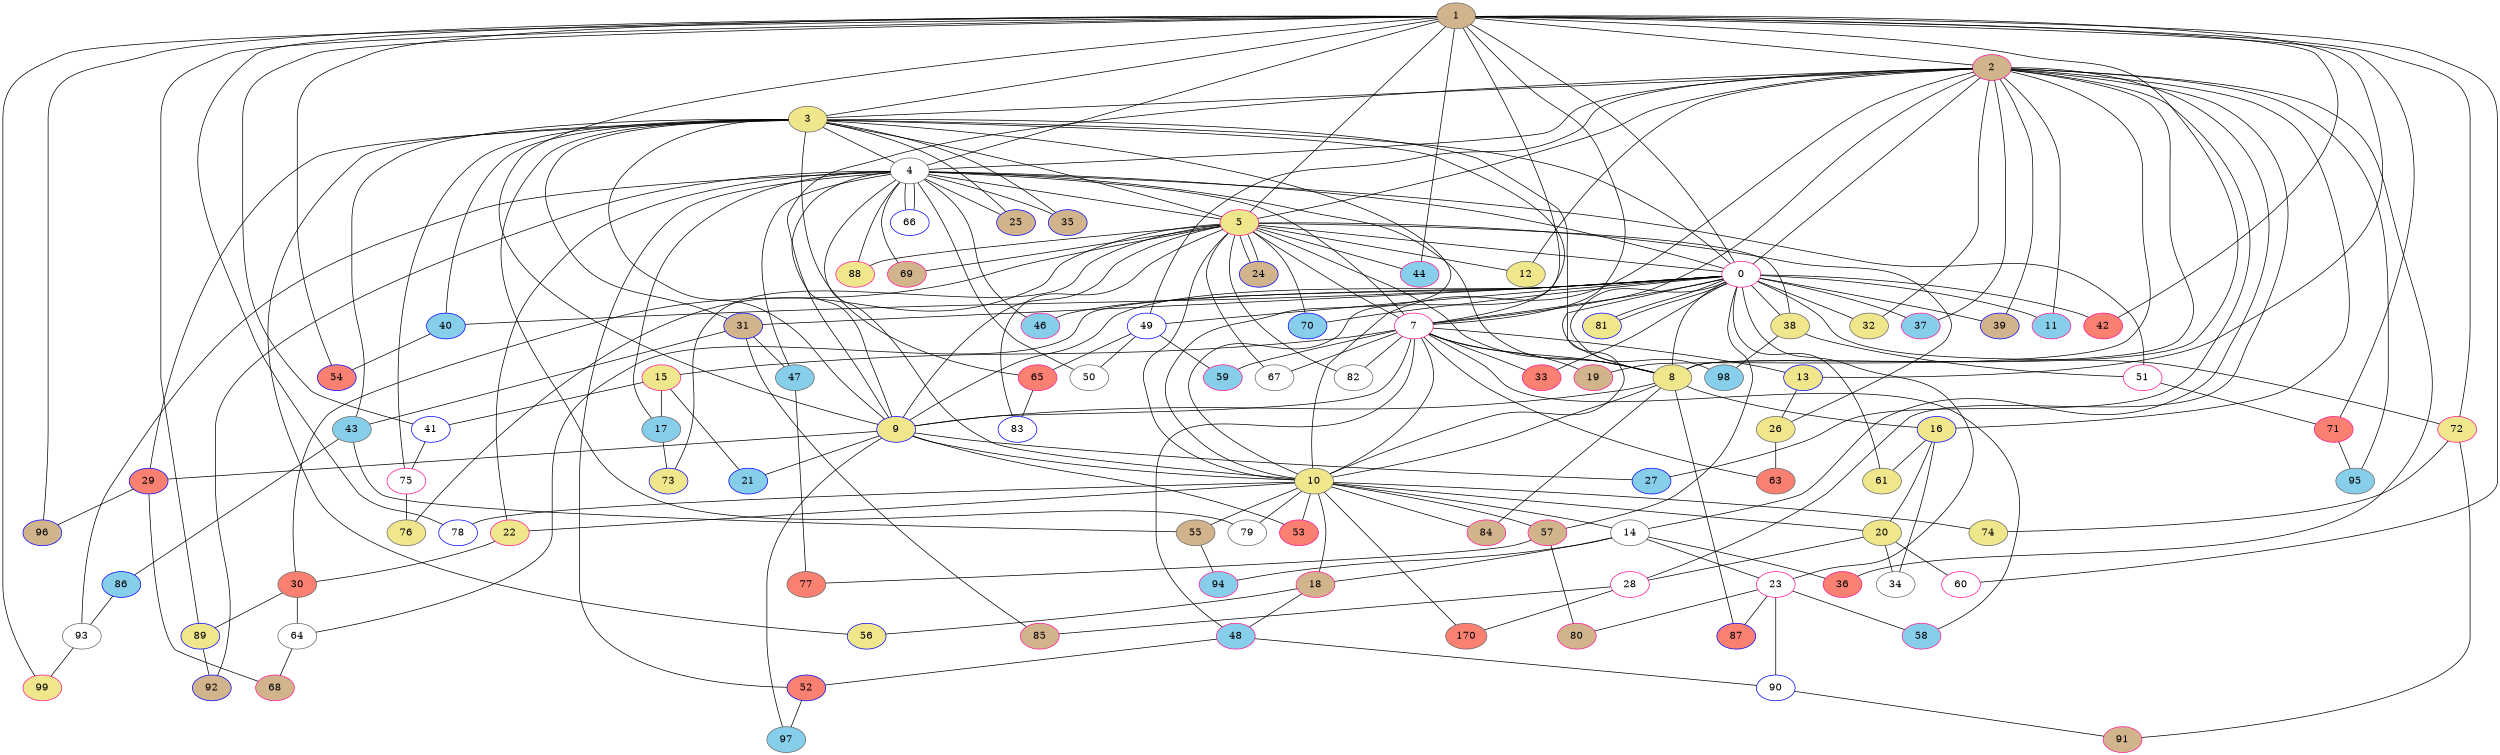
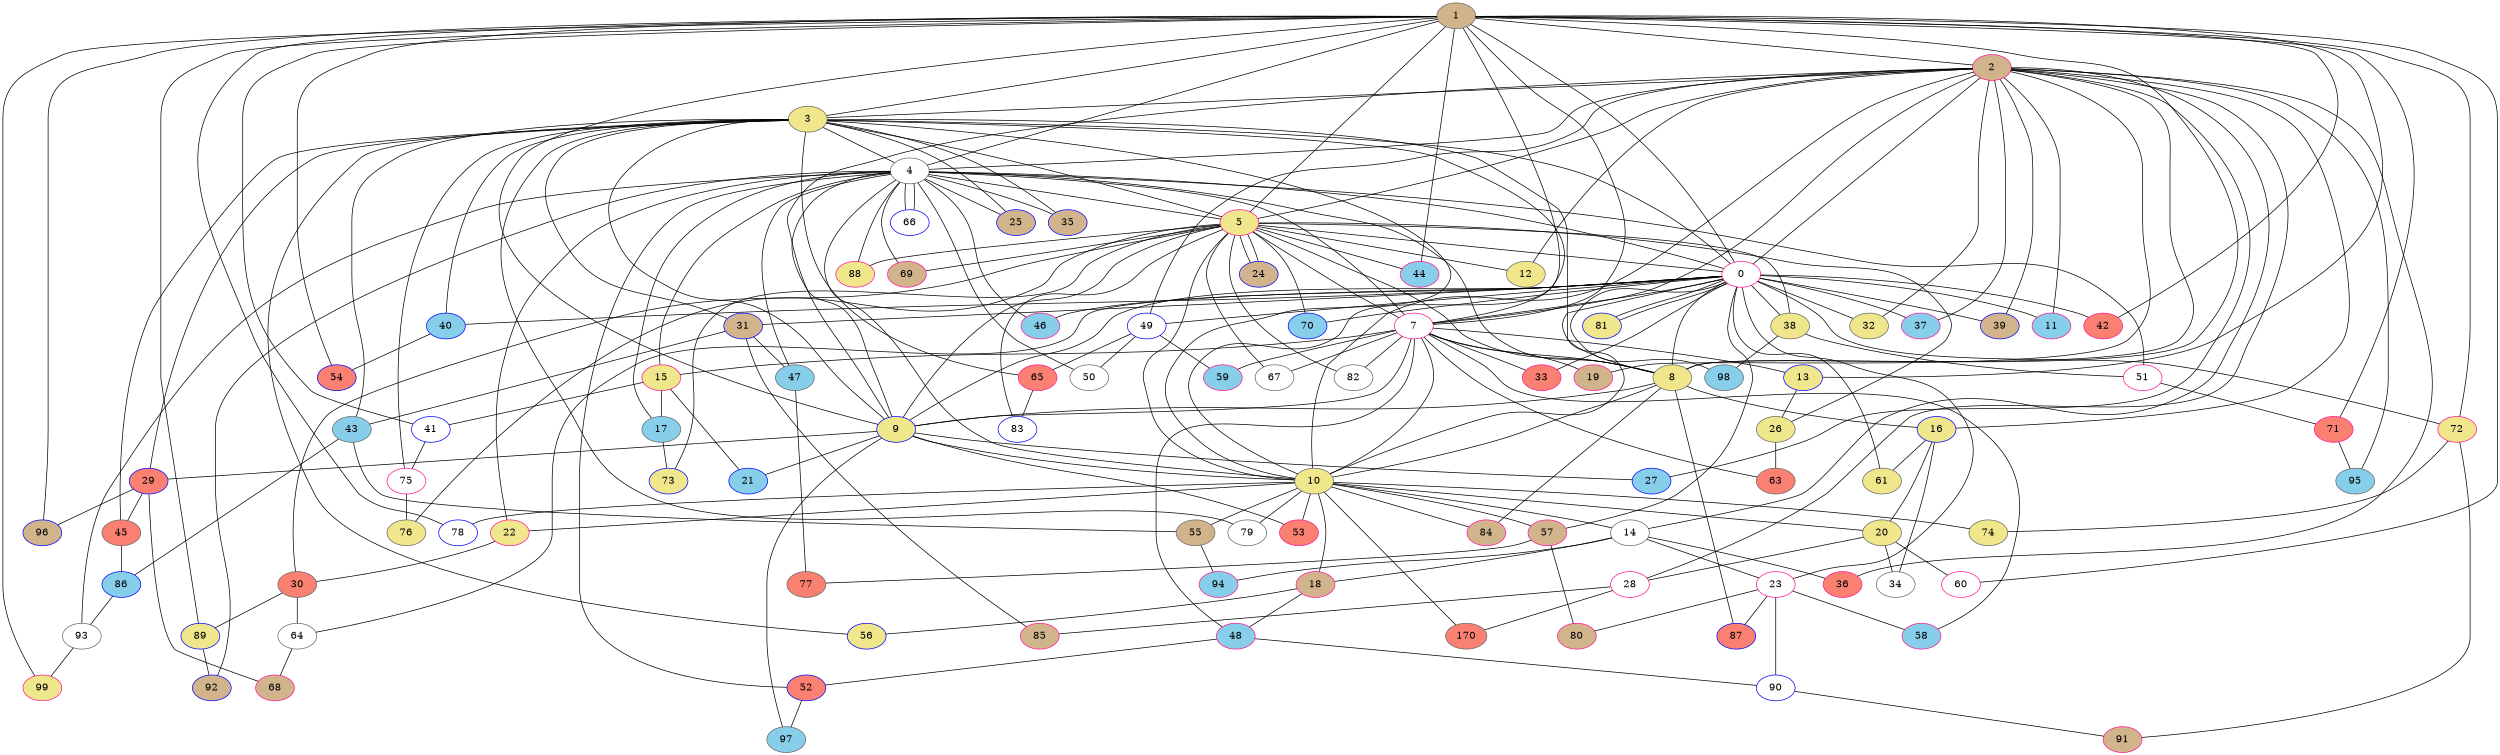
none -> (736, 227)
none -> (121, 533)
